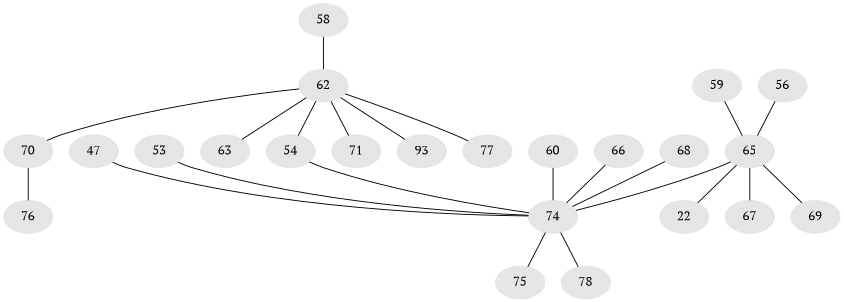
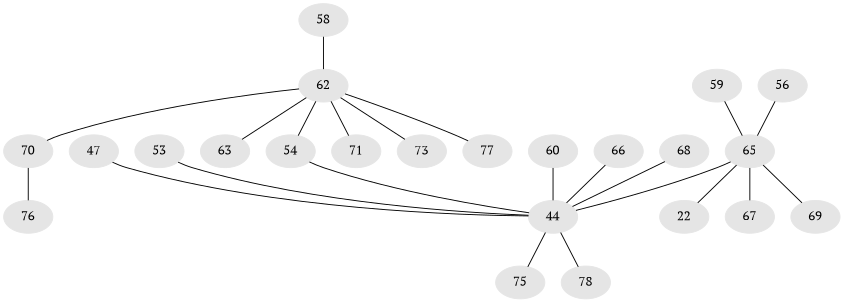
(422, 151) -> (422, 151)
(553, 217) -> (553, 217)
